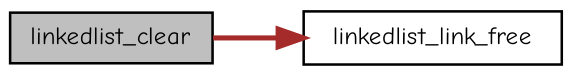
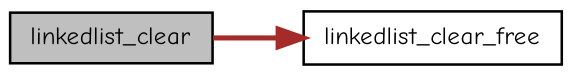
(433, 38) -> (433, 38)
